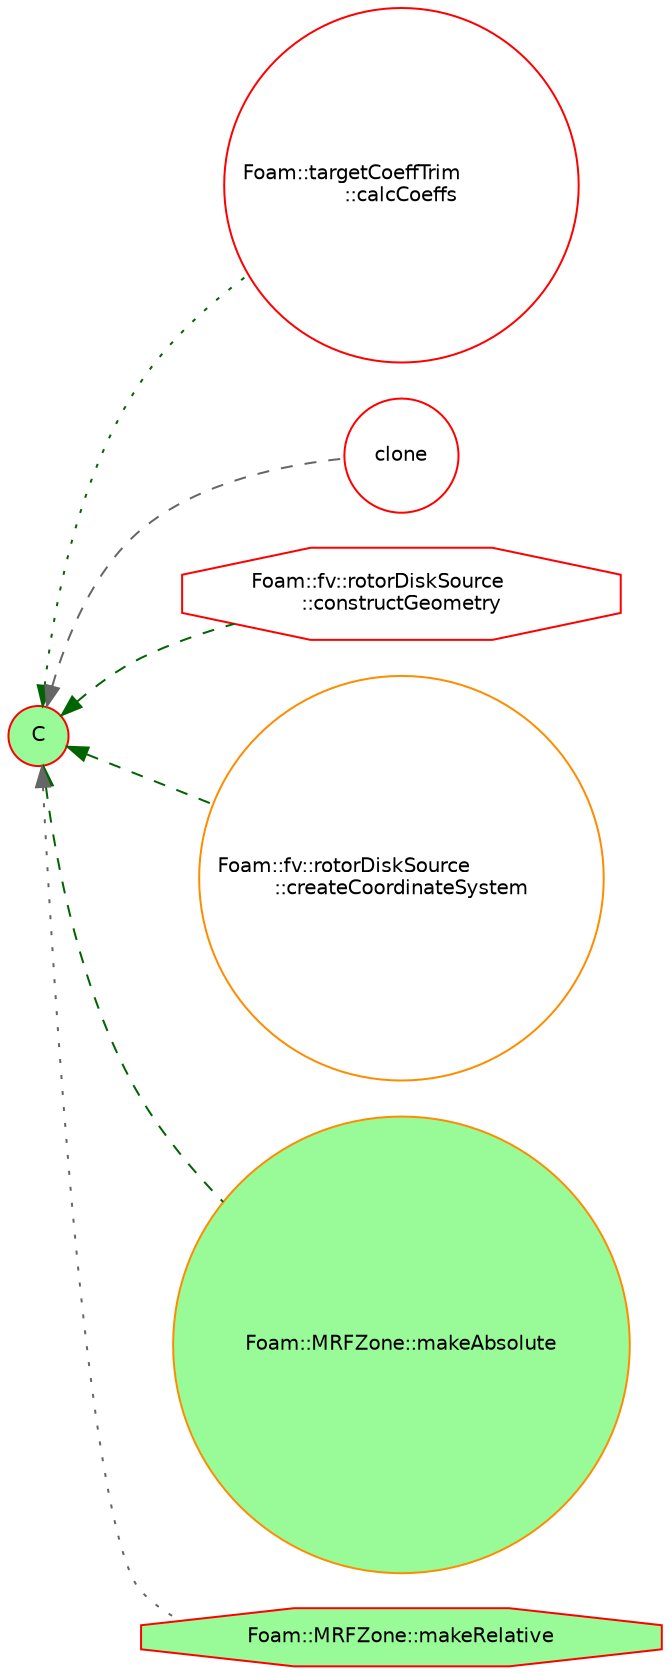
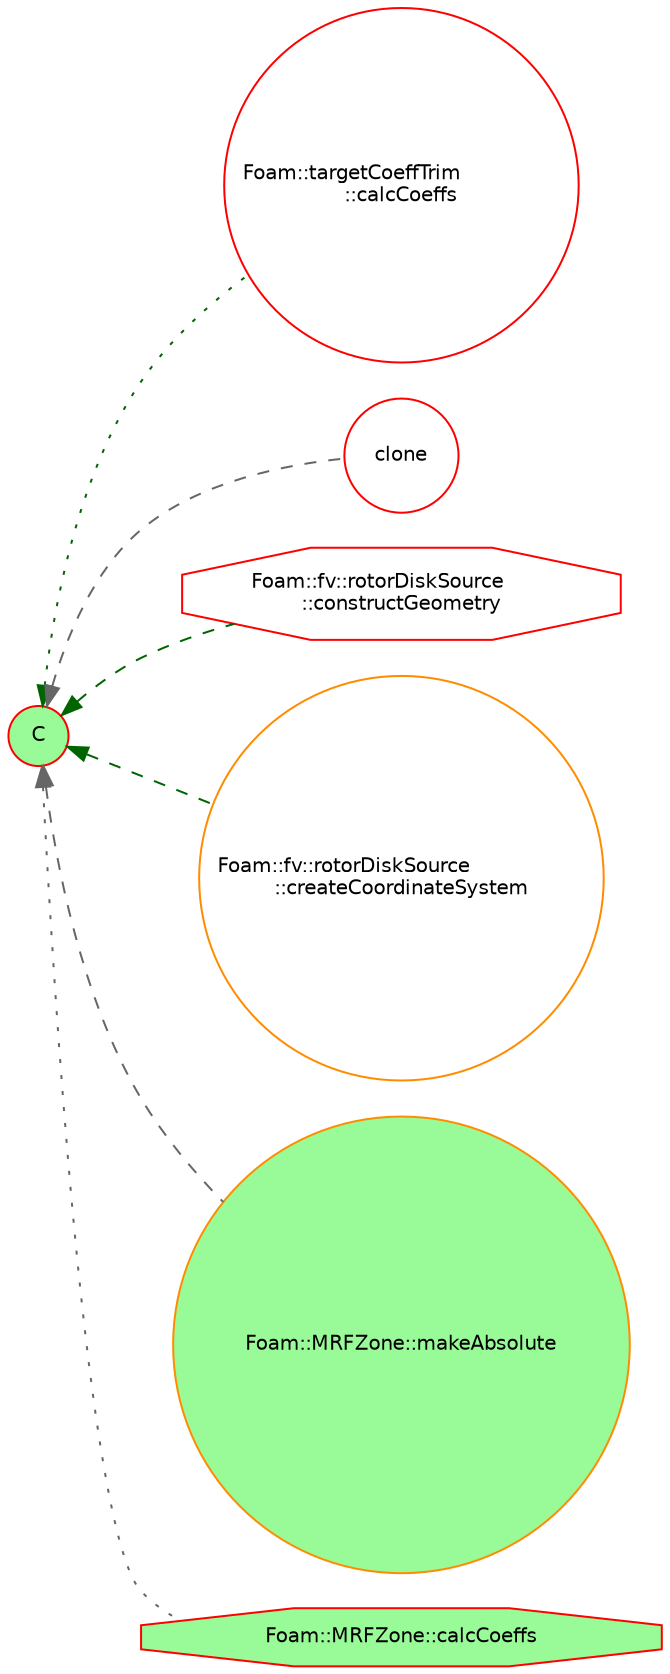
(99, 1010) -> (99, 1010)
(401, 1637) -> (401, 1637)
